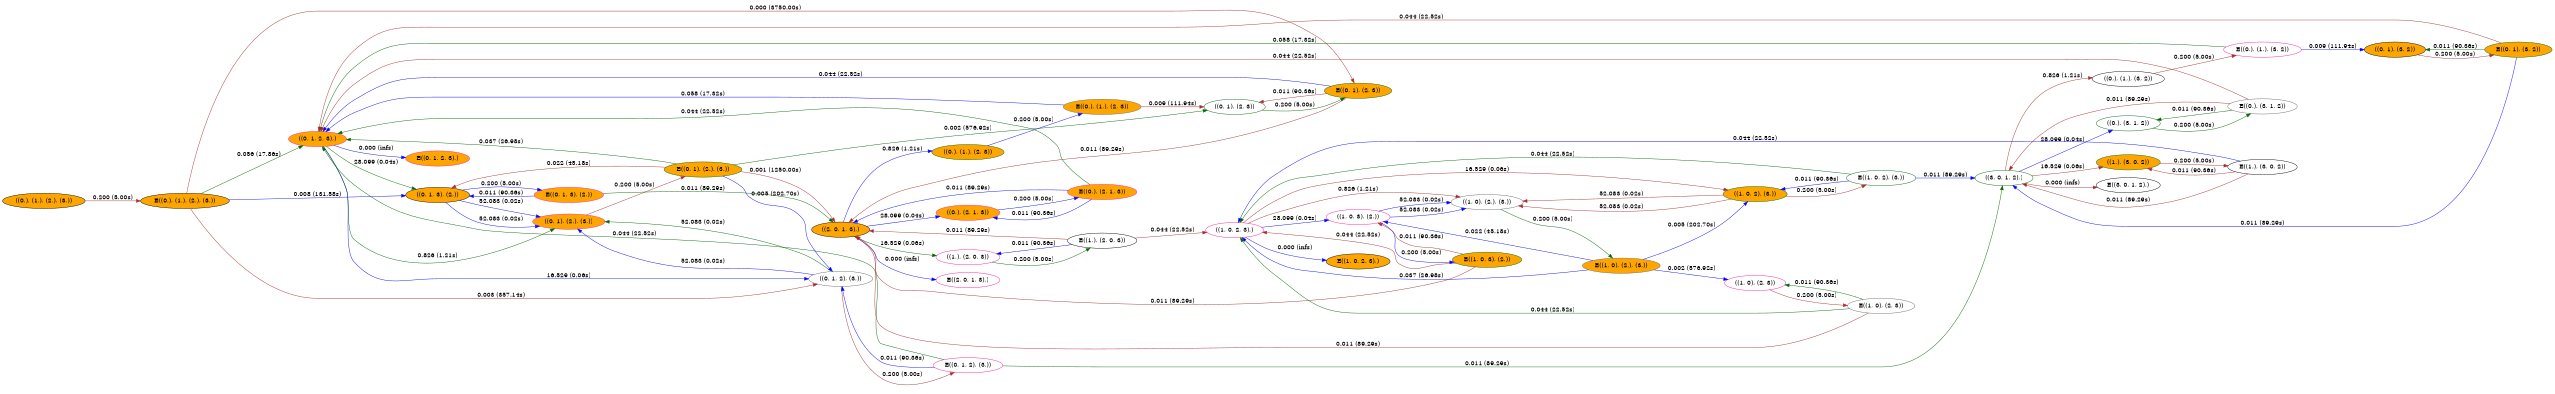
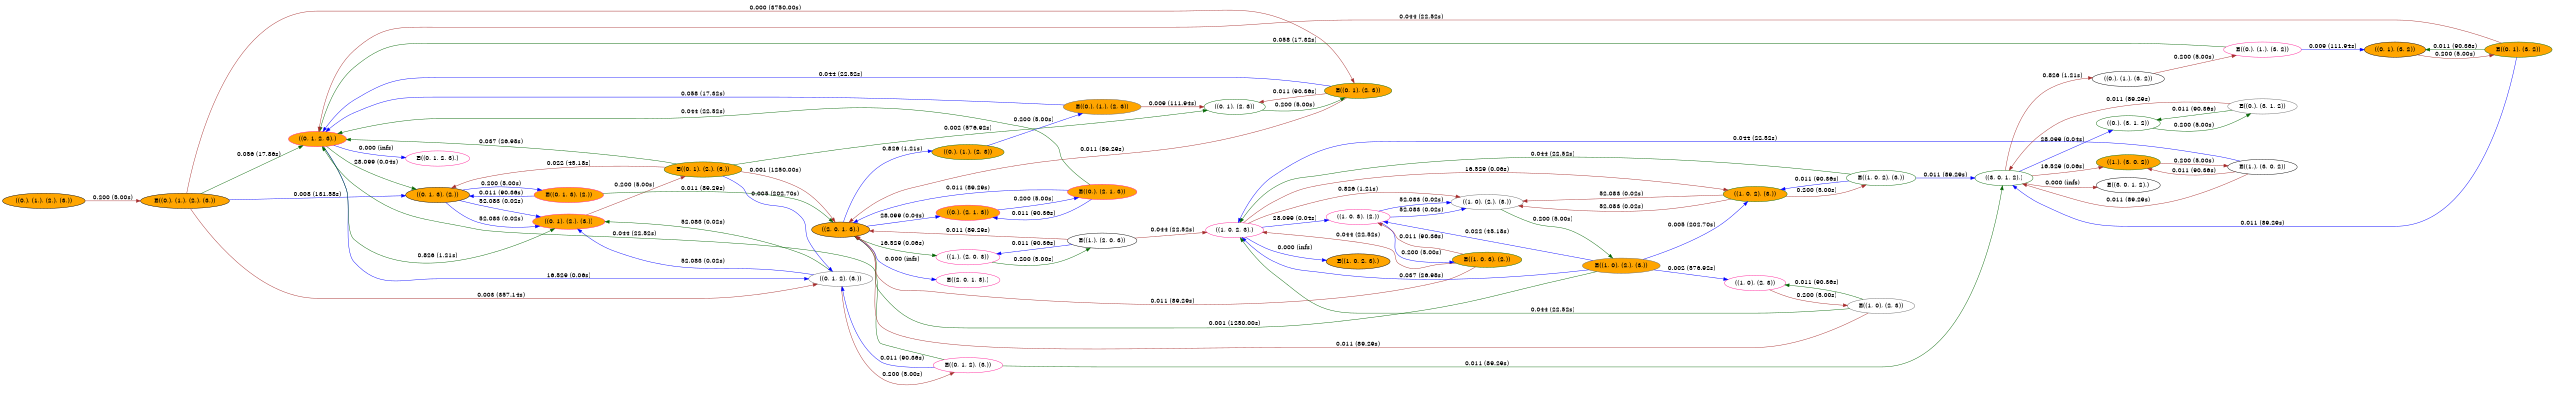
(1275, 59) -> none
(438, 159) -> (438, 159)
none -> (1204, 328)
